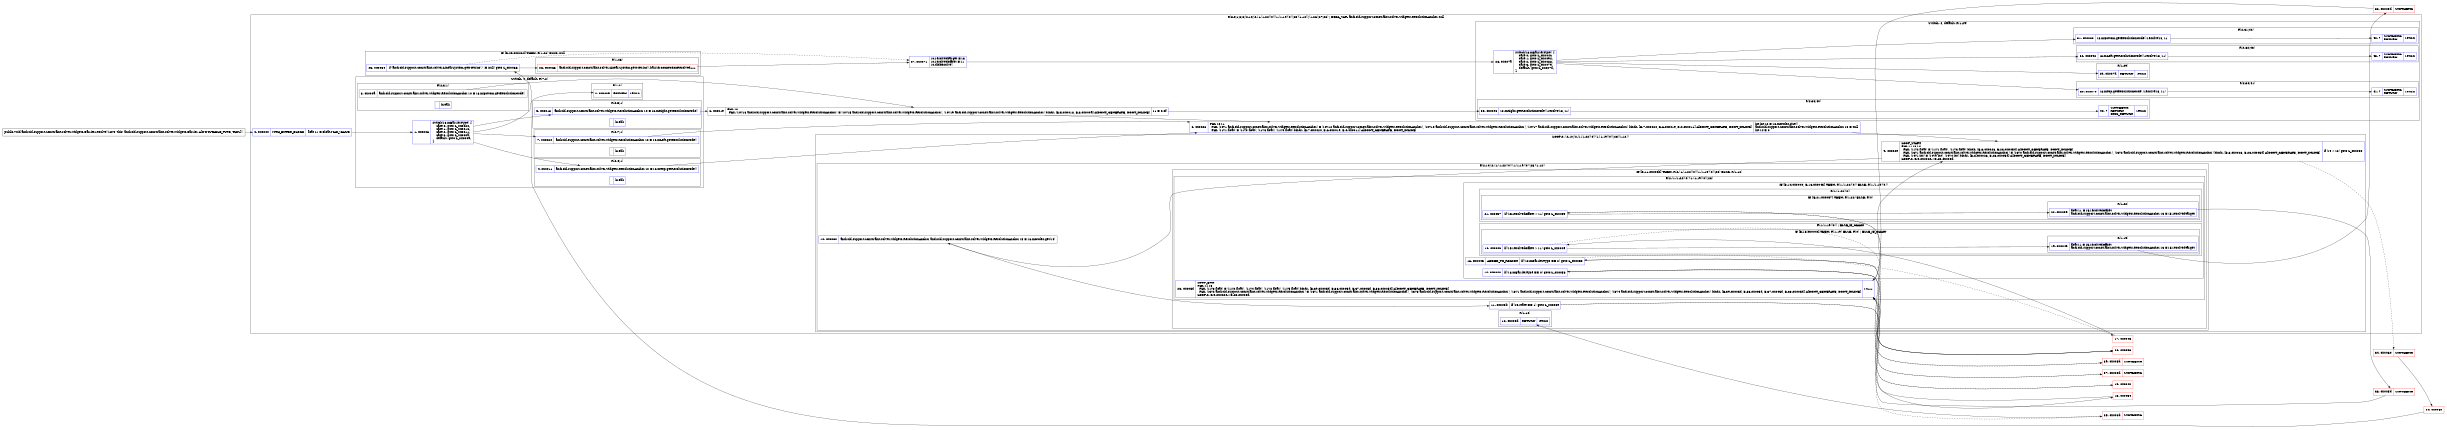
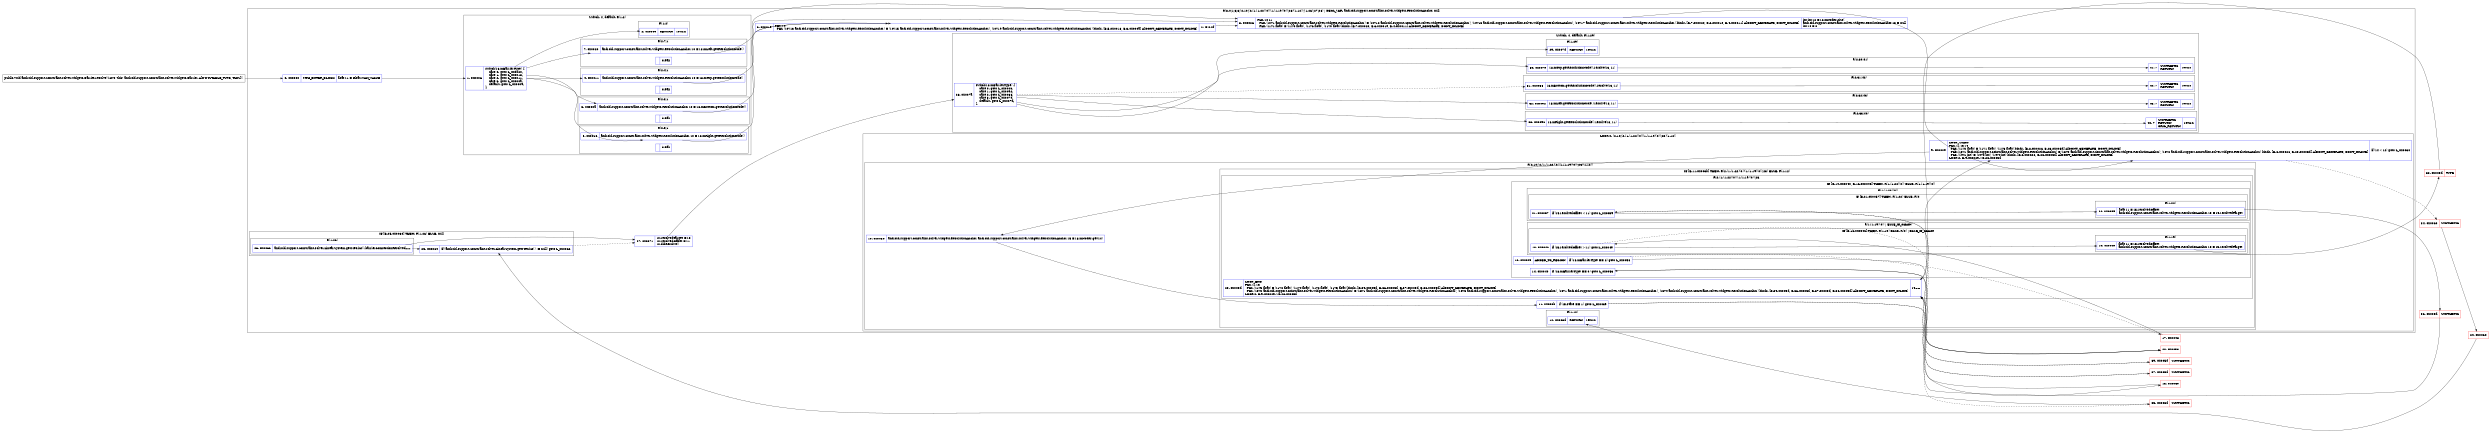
(2404, 9) -> (2450, 173)
(1815, 47) -> (1270, 91)
(527, 68) -> (415, 249)
(617, 68) -> (332, 248)
(530, 79) -> (607, 17)
none -> (563, 86)
(1323, 111) -> (1271, 113)
(2123, 385) -> none
